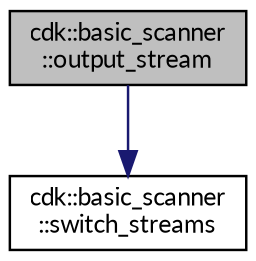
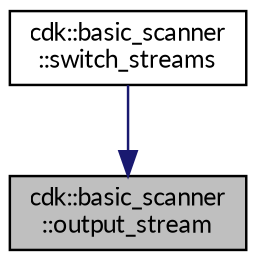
(128, 118) -> (128, 118)
